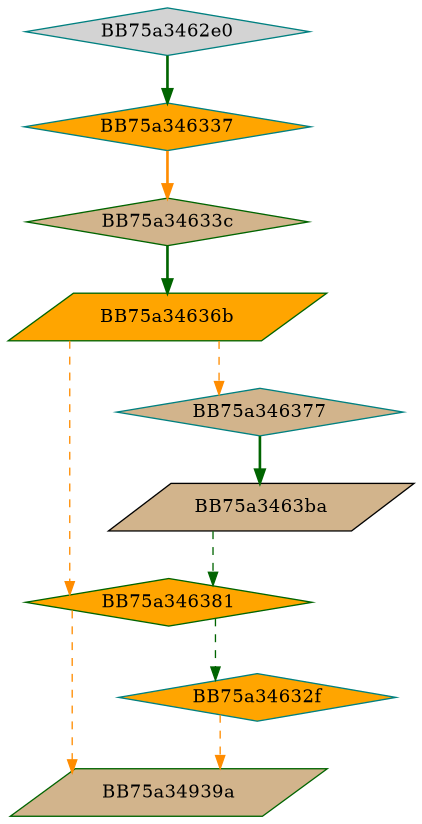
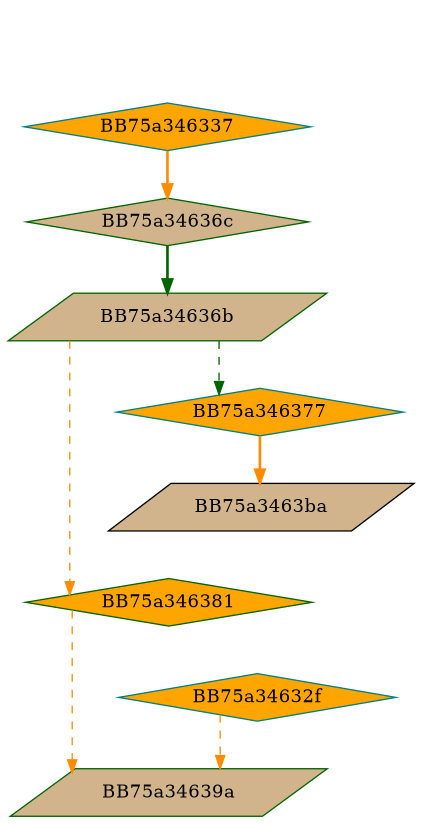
(167, 32) -> none
(167, 222) -> (167, 222)
(167, 317) -> (167, 317)
(219, 361) -> (219, 361)
(260, 412) -> (260, 412)
(260, 453) -> (260, 453)
(213, 552) -> none
(215, 643) -> none
(169, 792) -> (169, 792)
